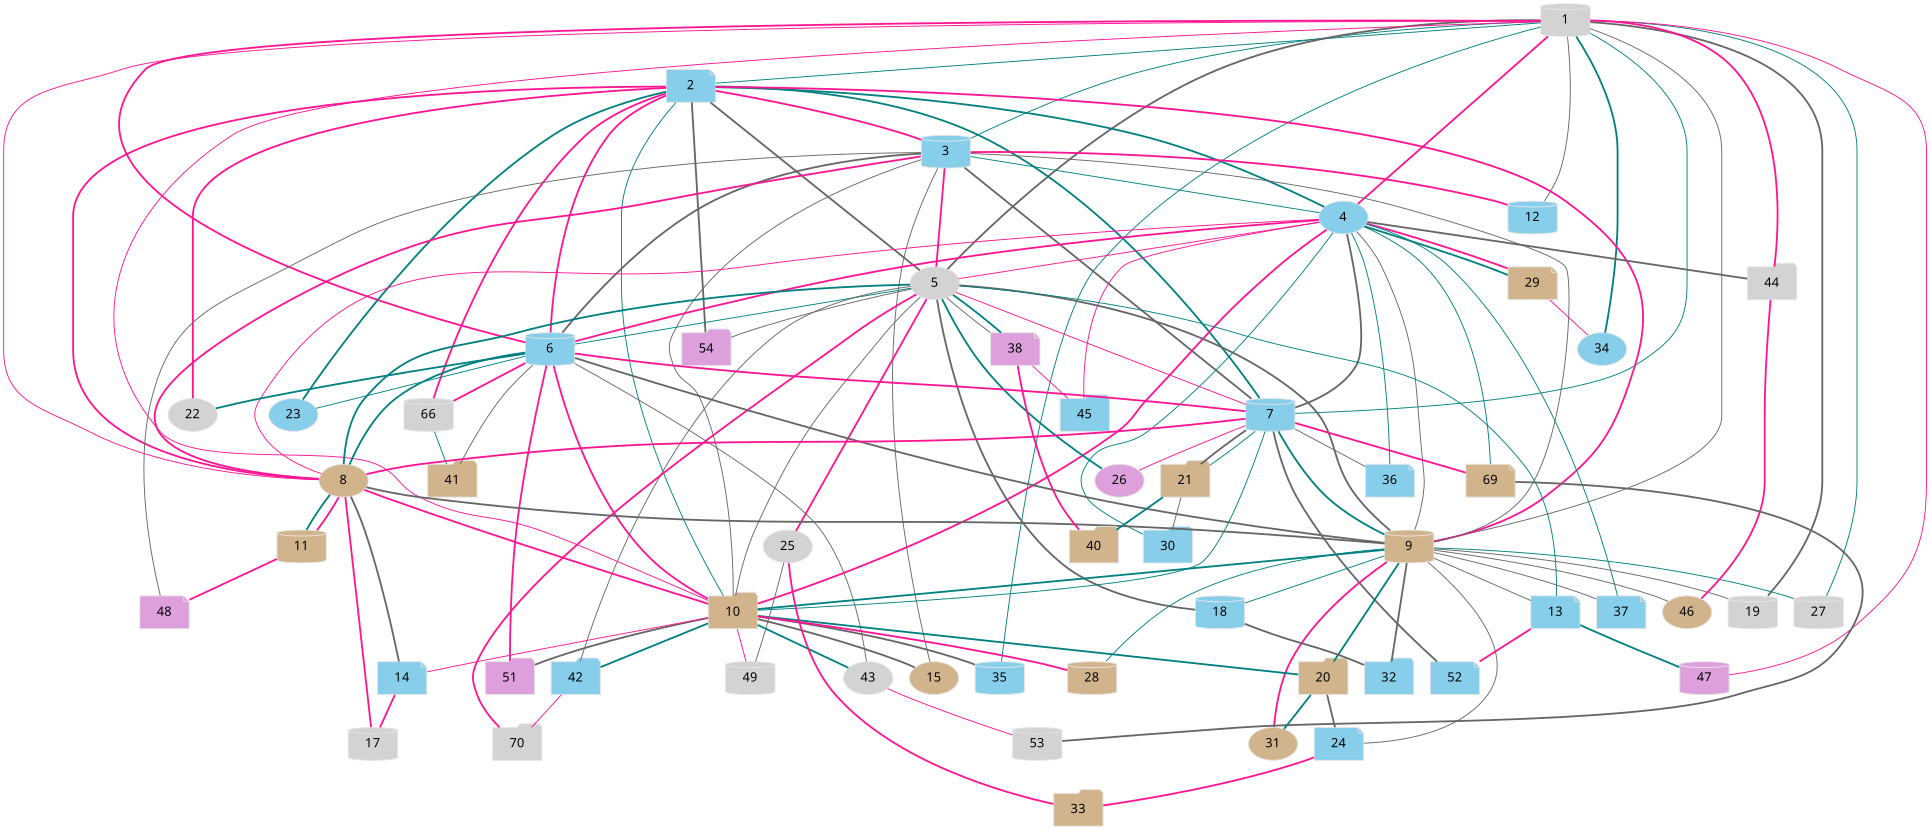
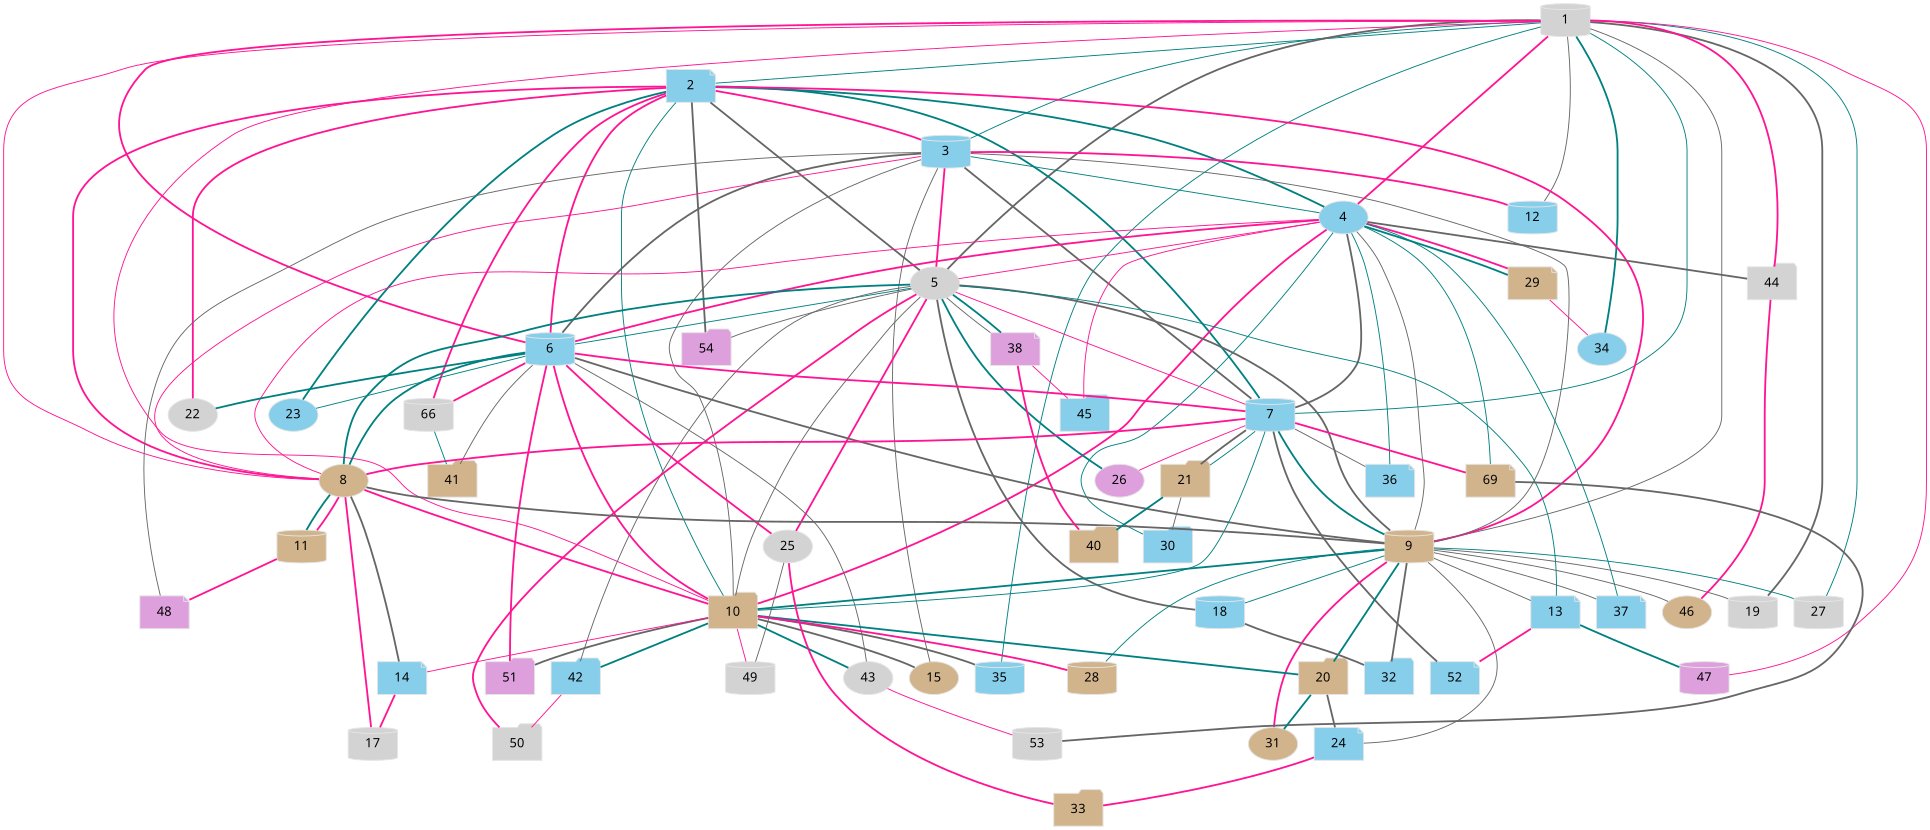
(419, 244) -> (419, 244)
none -> (666, 453)
(517, 744) -> (517, 744)
